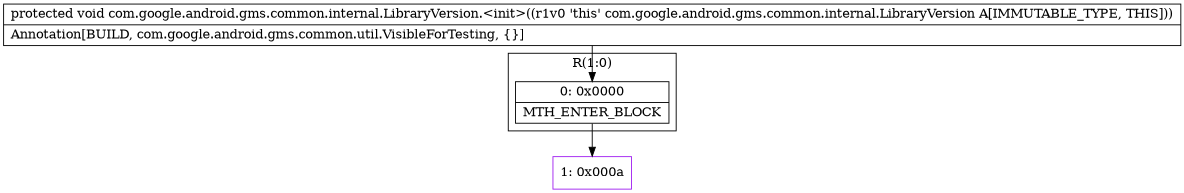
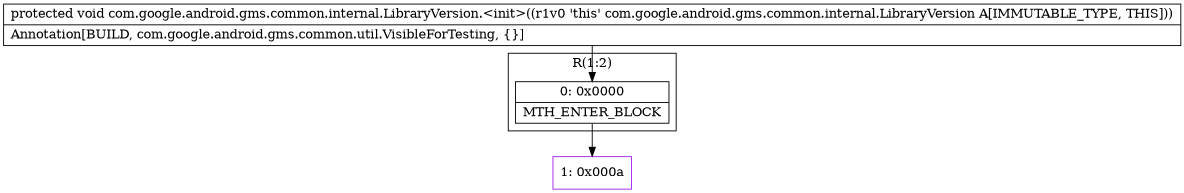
(592, 64) -> (592, 64)
